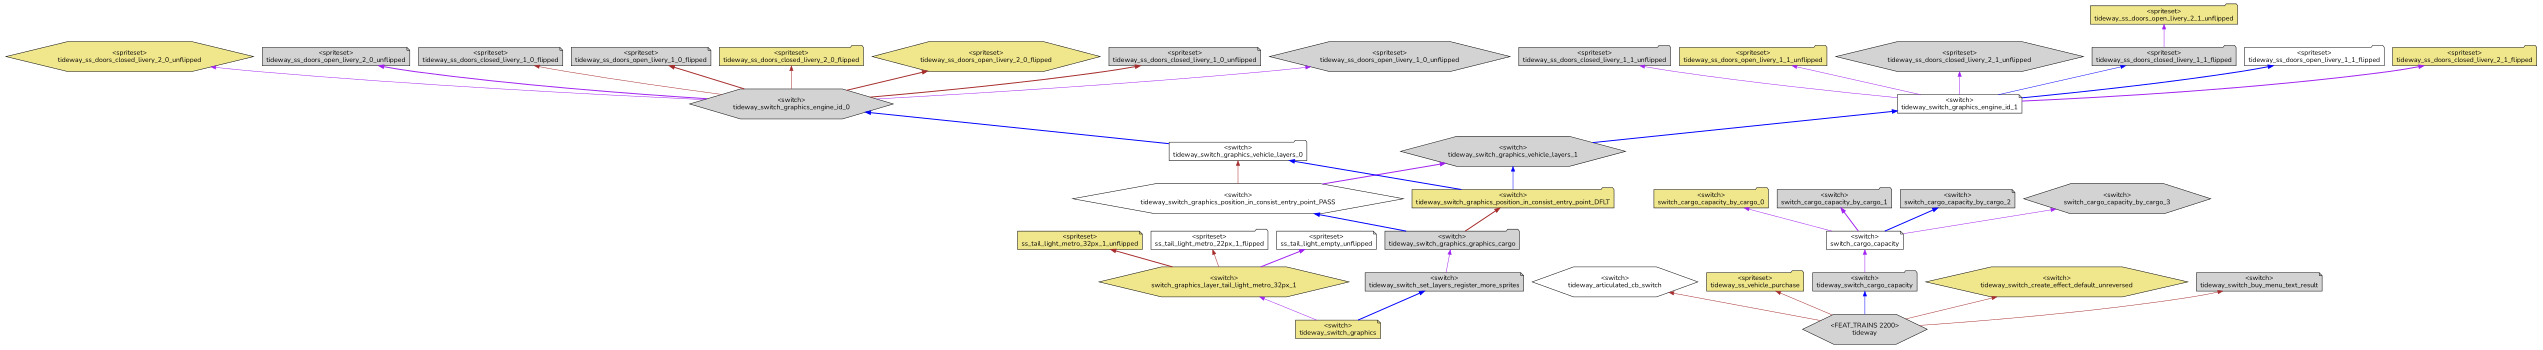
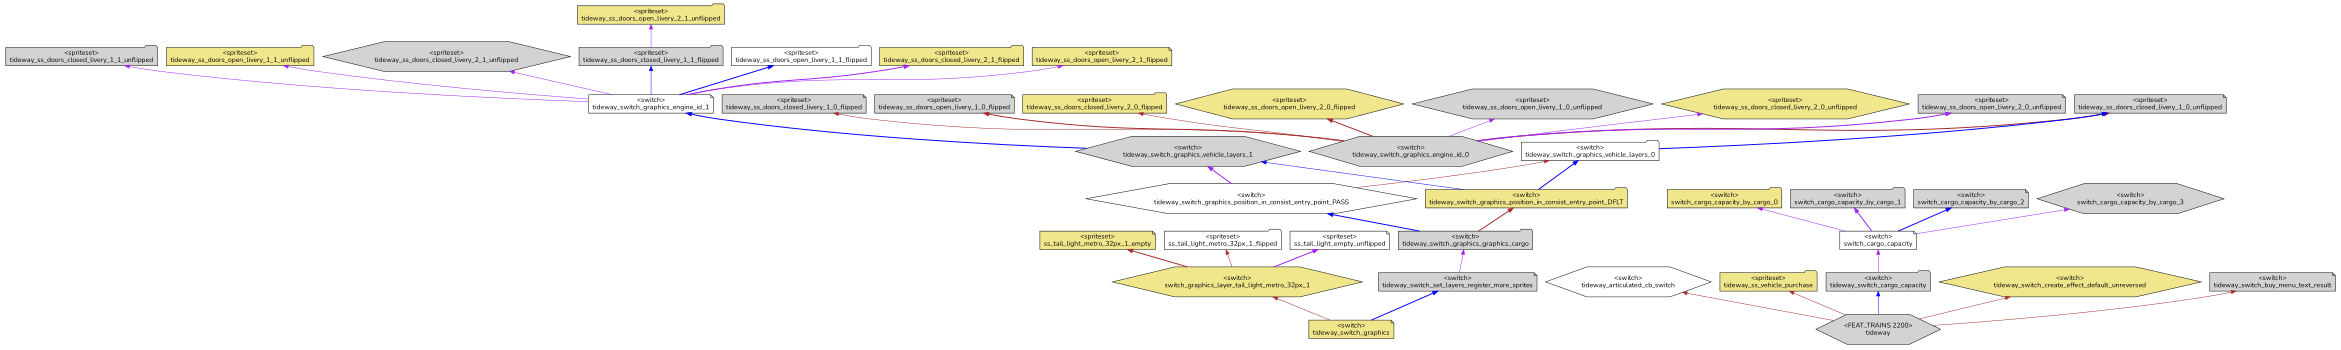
none -> (1102, 57)
(1020, 128) -> (1881, 137)
(1080, 240) -> (1098, 240)
(1209, 240) -> (1223, 240)
(1290, 309) -> (1304, 309)
